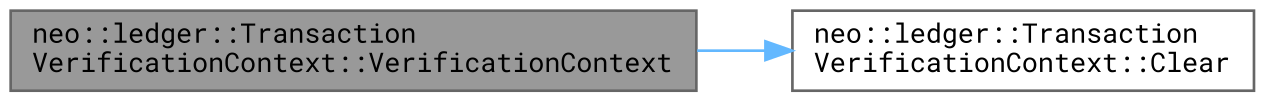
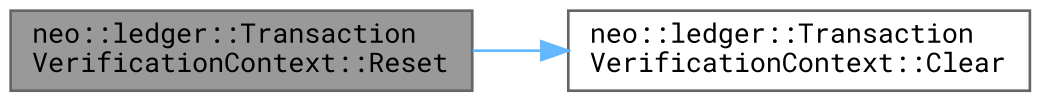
(354, 51) -> (241, 51)
